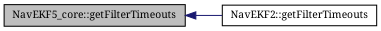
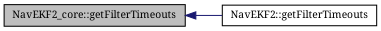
(95, 15) -> (95, 15)
